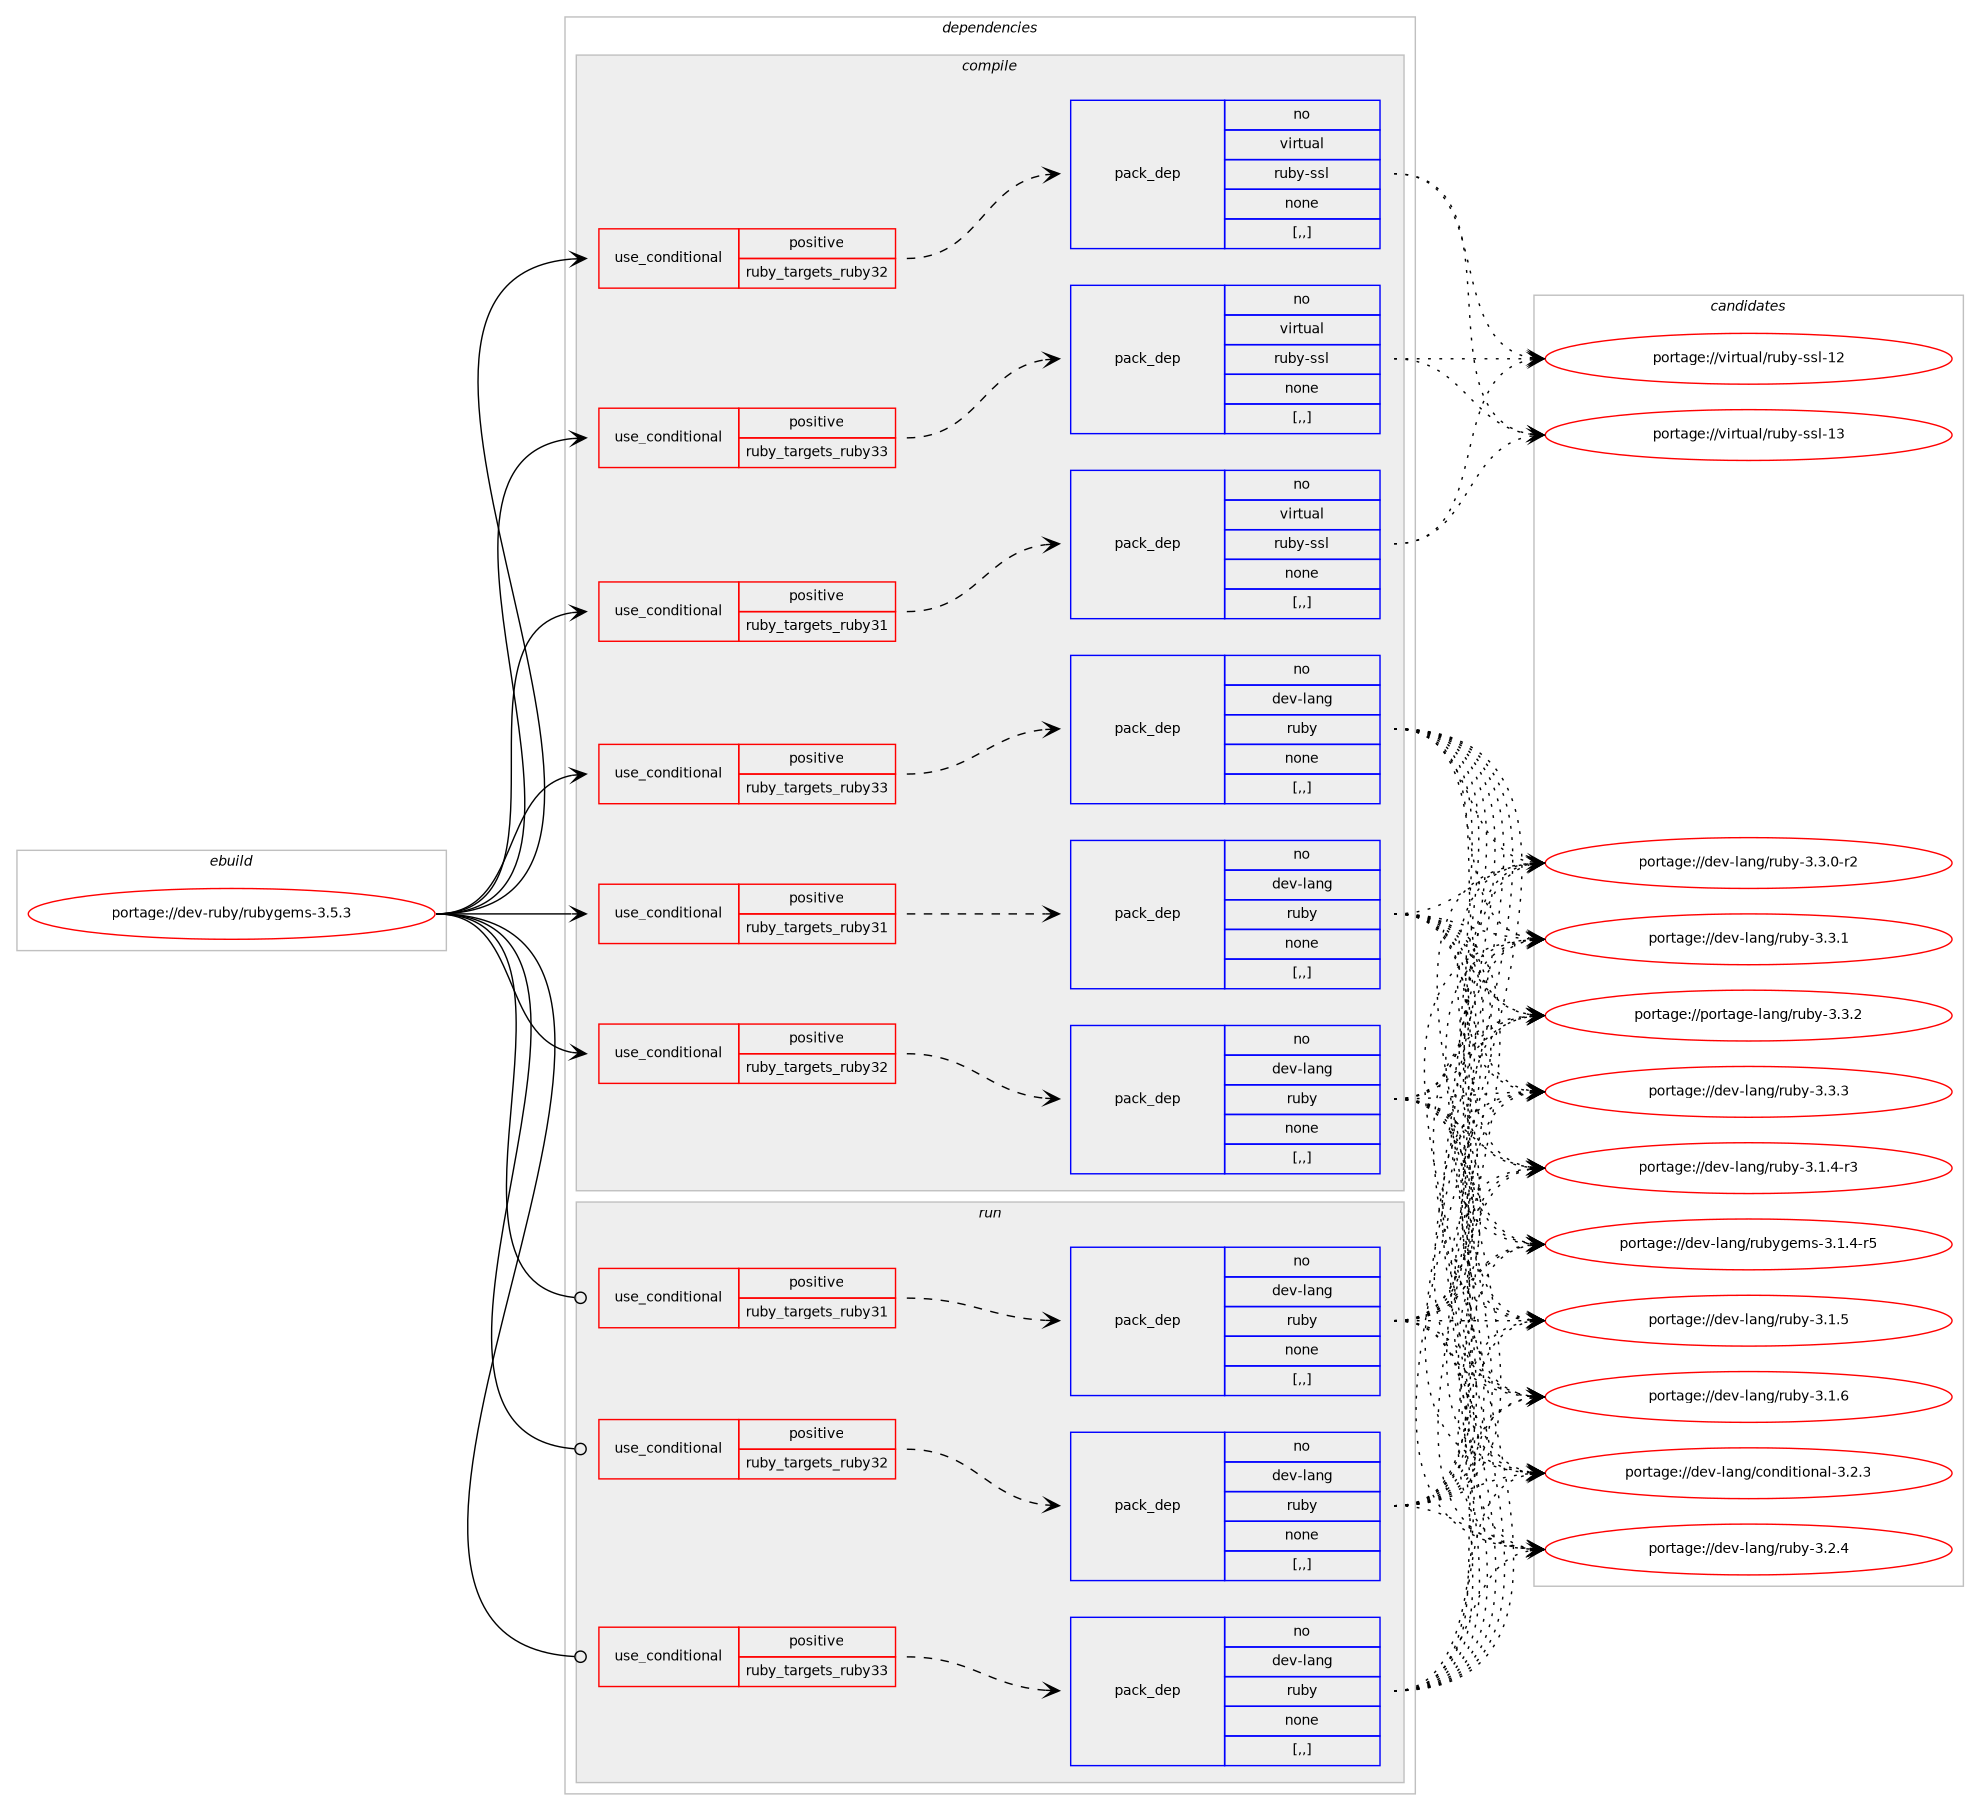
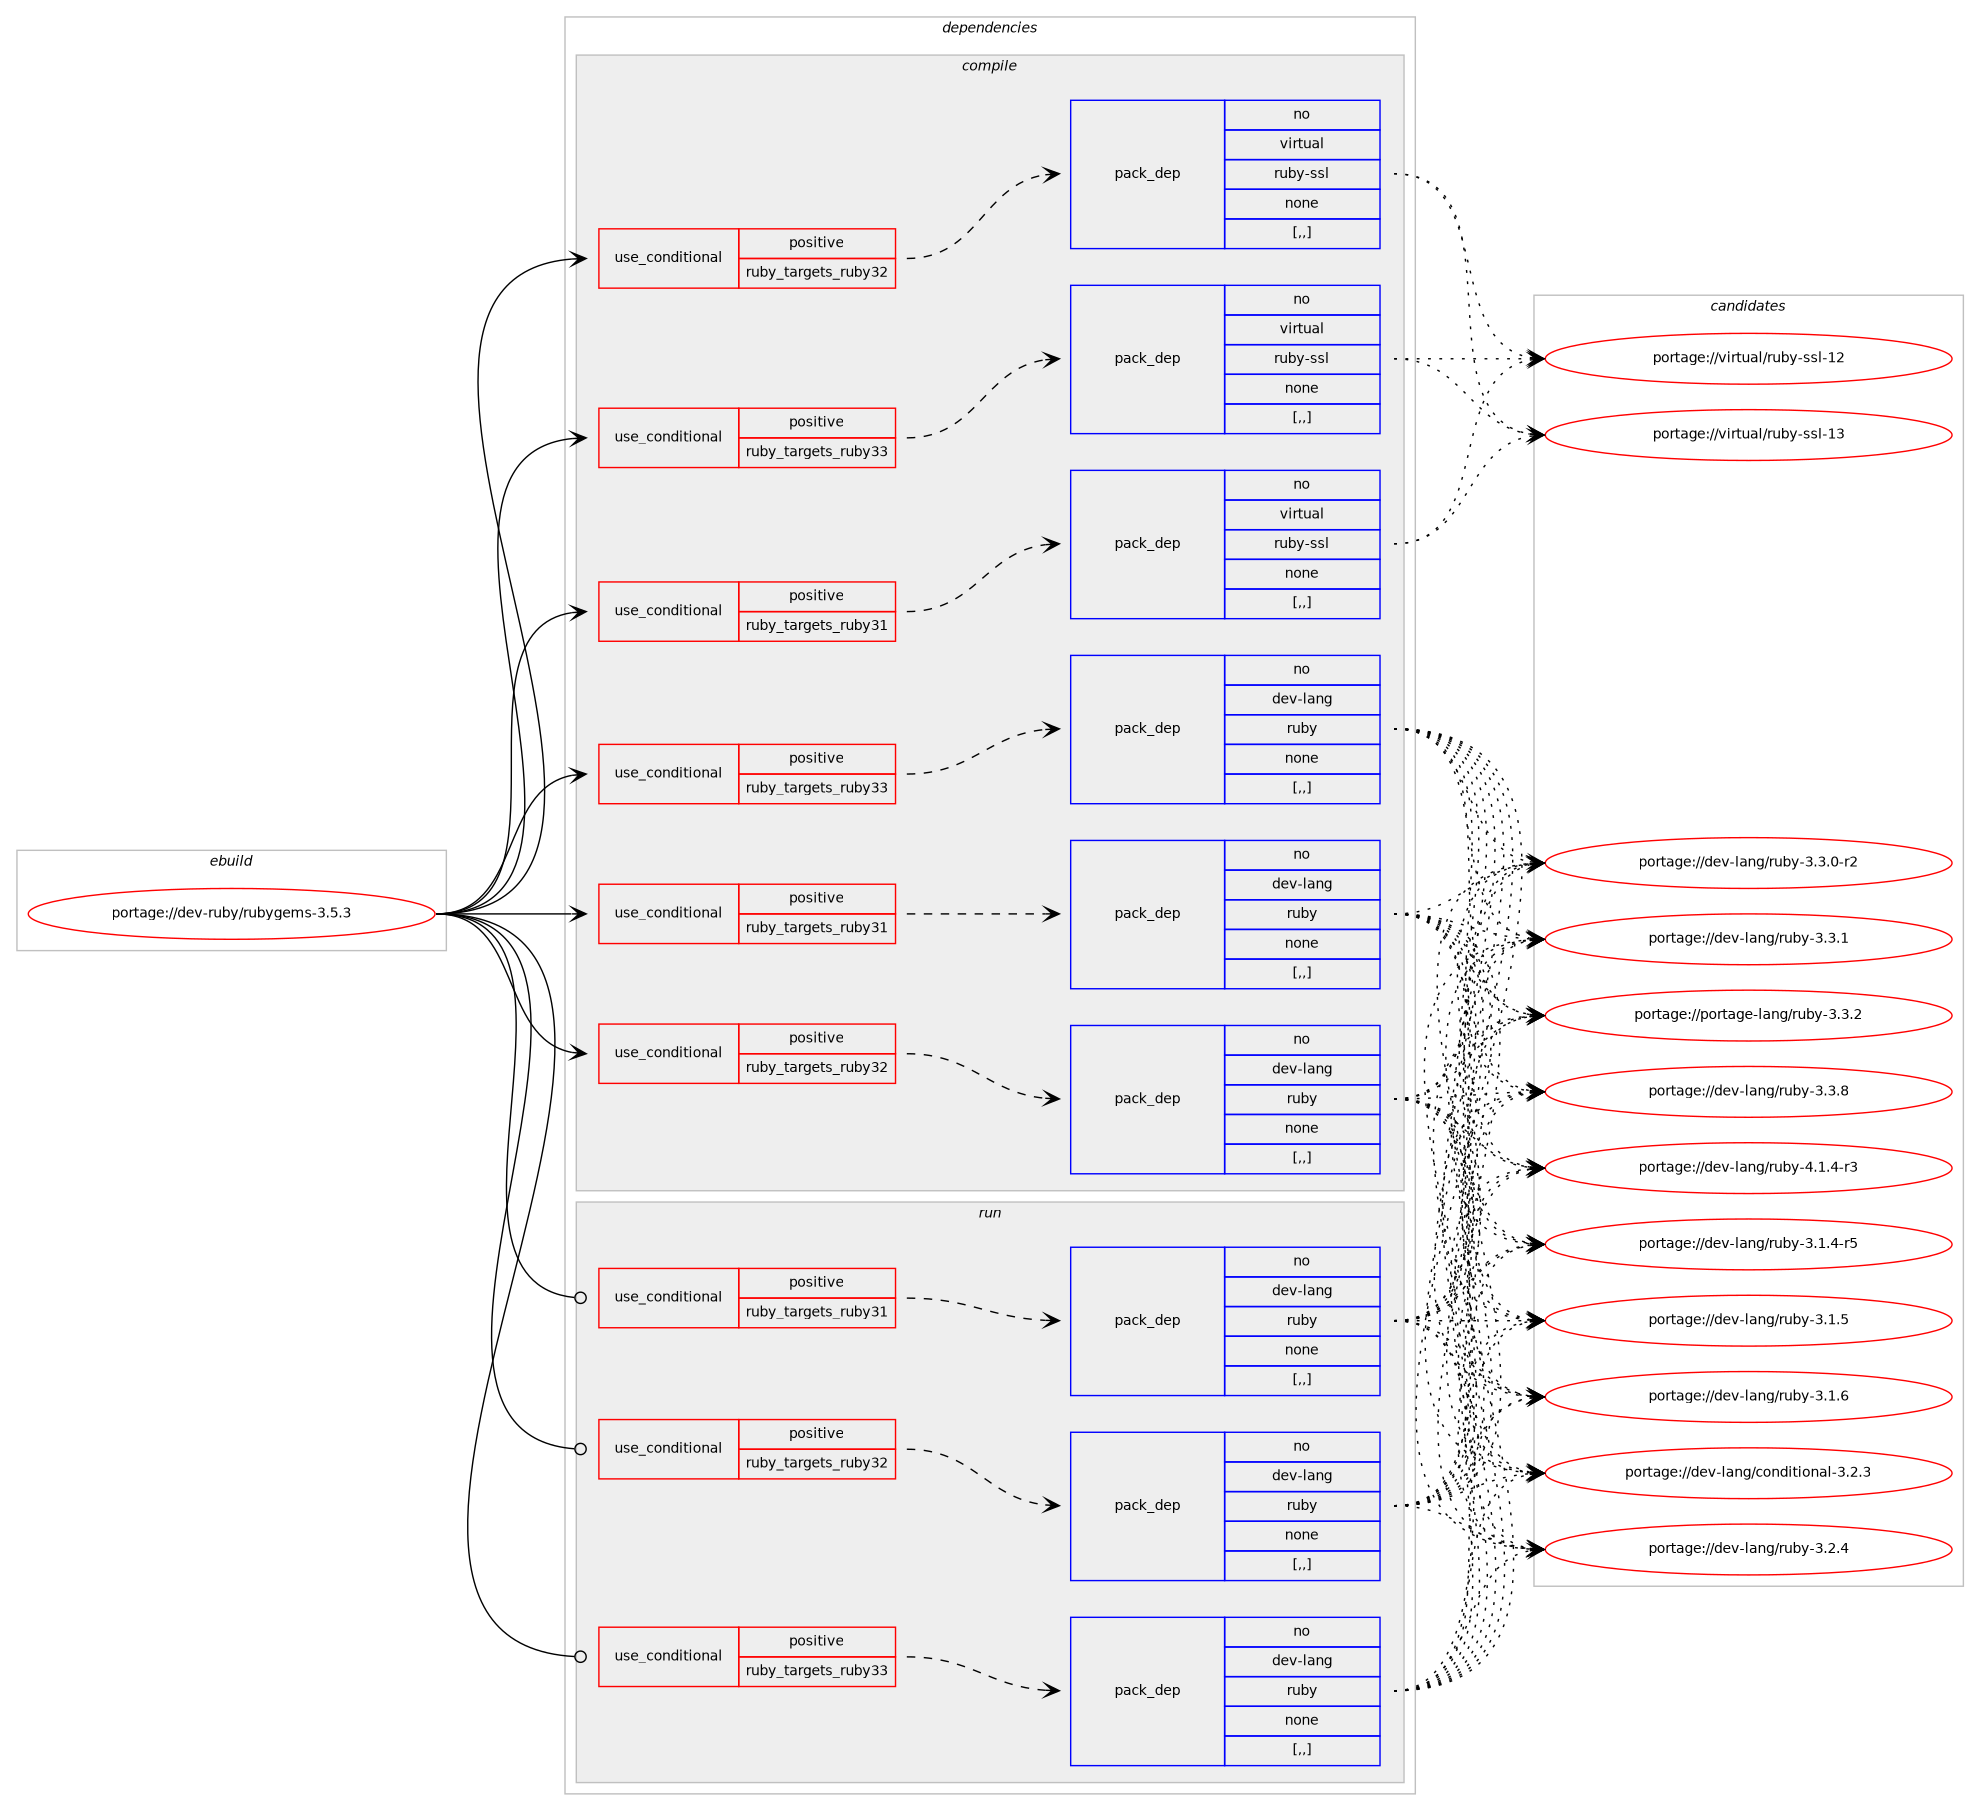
(1749, 1092) -> (1749, 1092)
(1749, 1168) -> (1749, 1168)
(1749, 1244) -> (1749, 1244)
